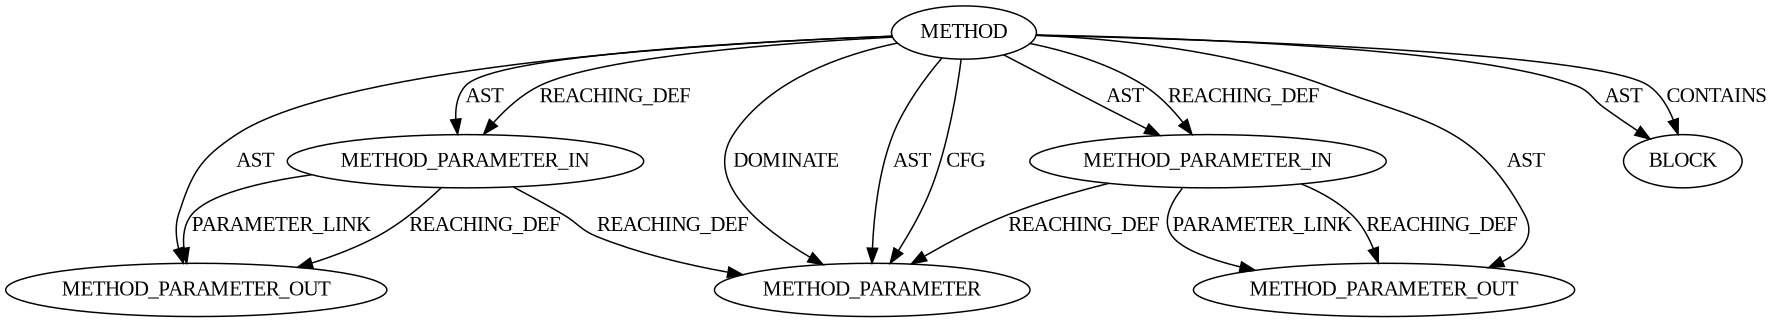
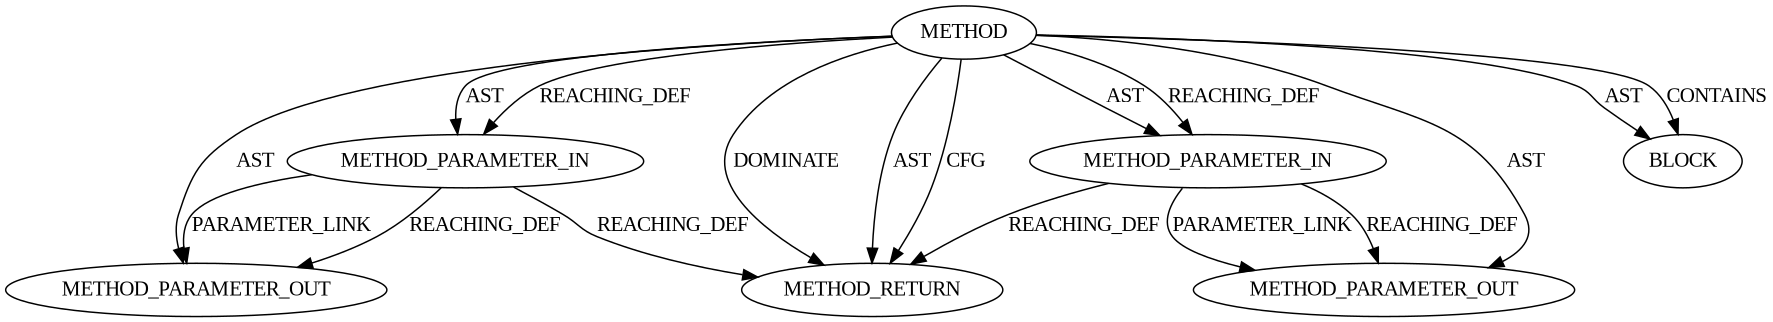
(872, 290) -> (872, 290)
